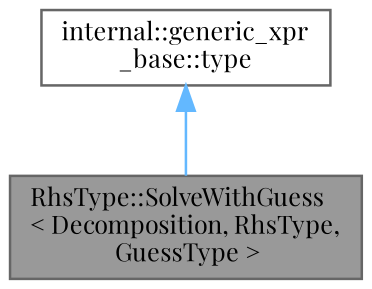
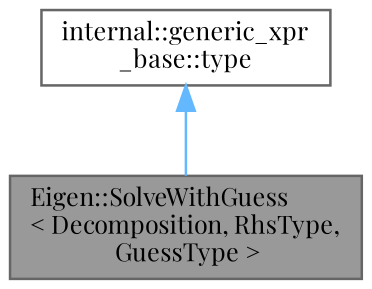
(186, 227) -> (186, 227)
